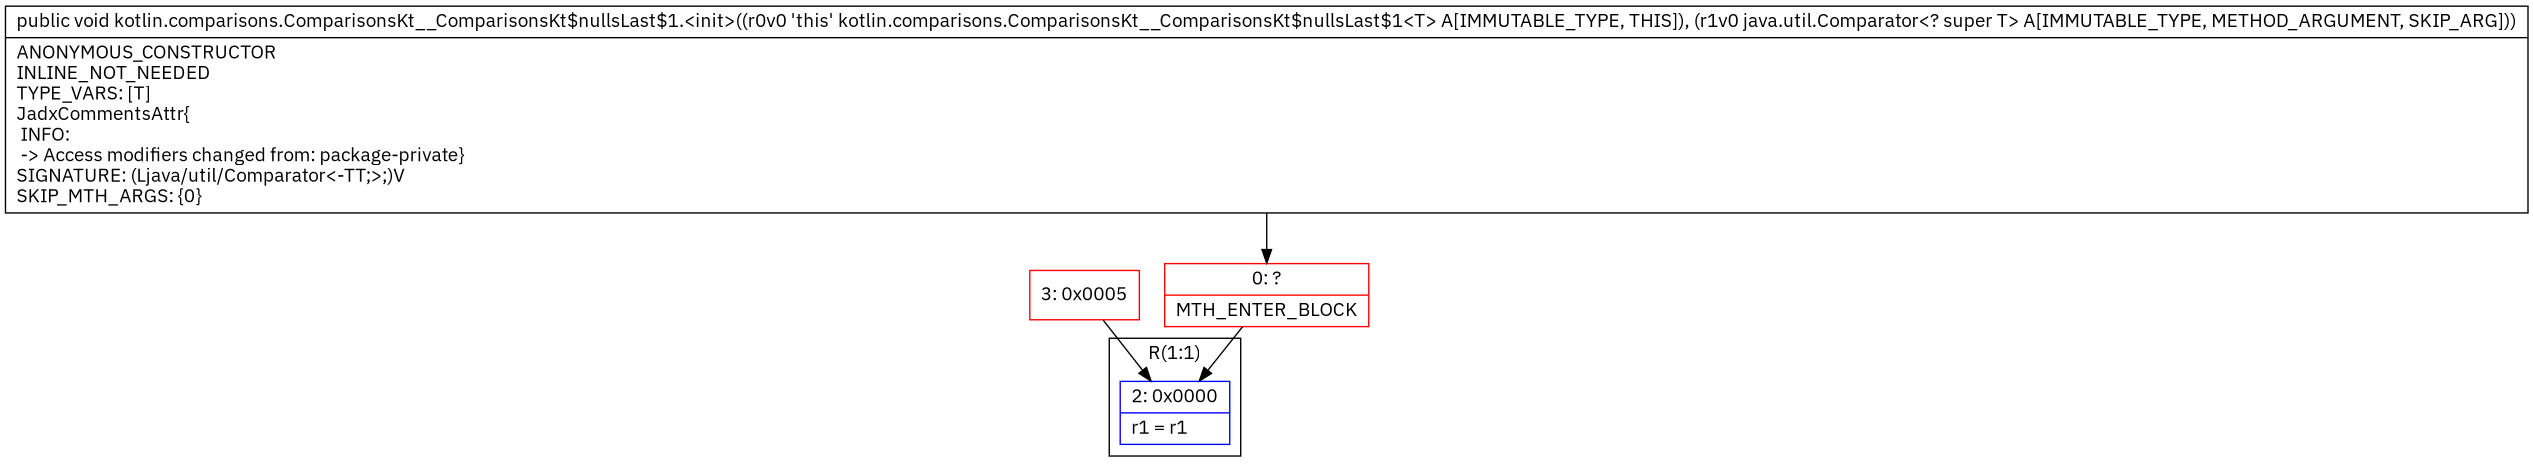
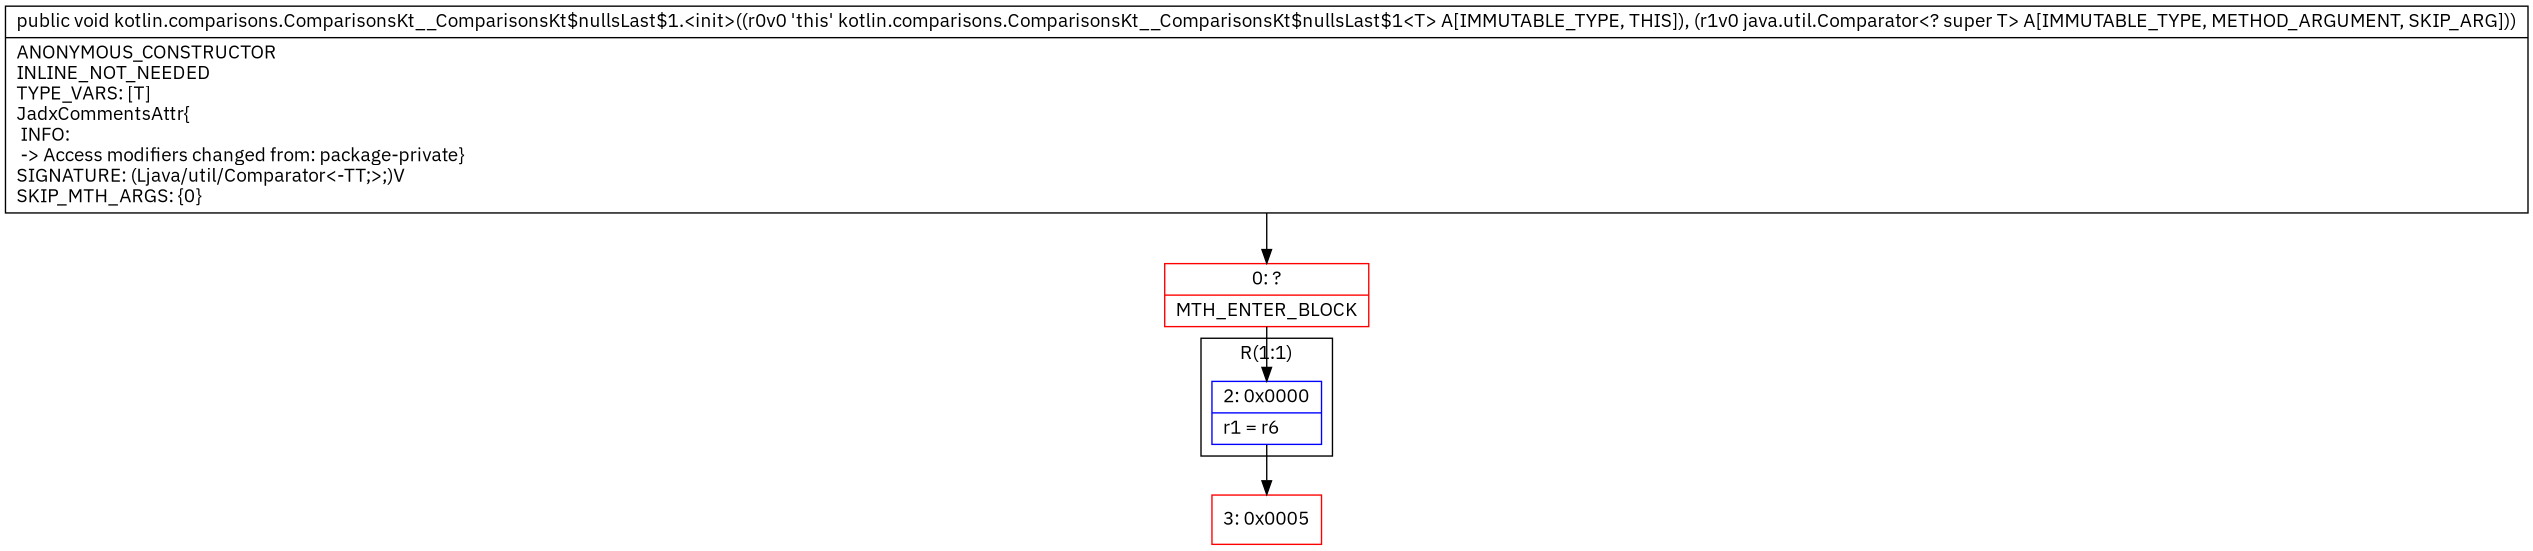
(1125, 348) -> (1267, 464)
(1160, 428) -> (1252, 428)
